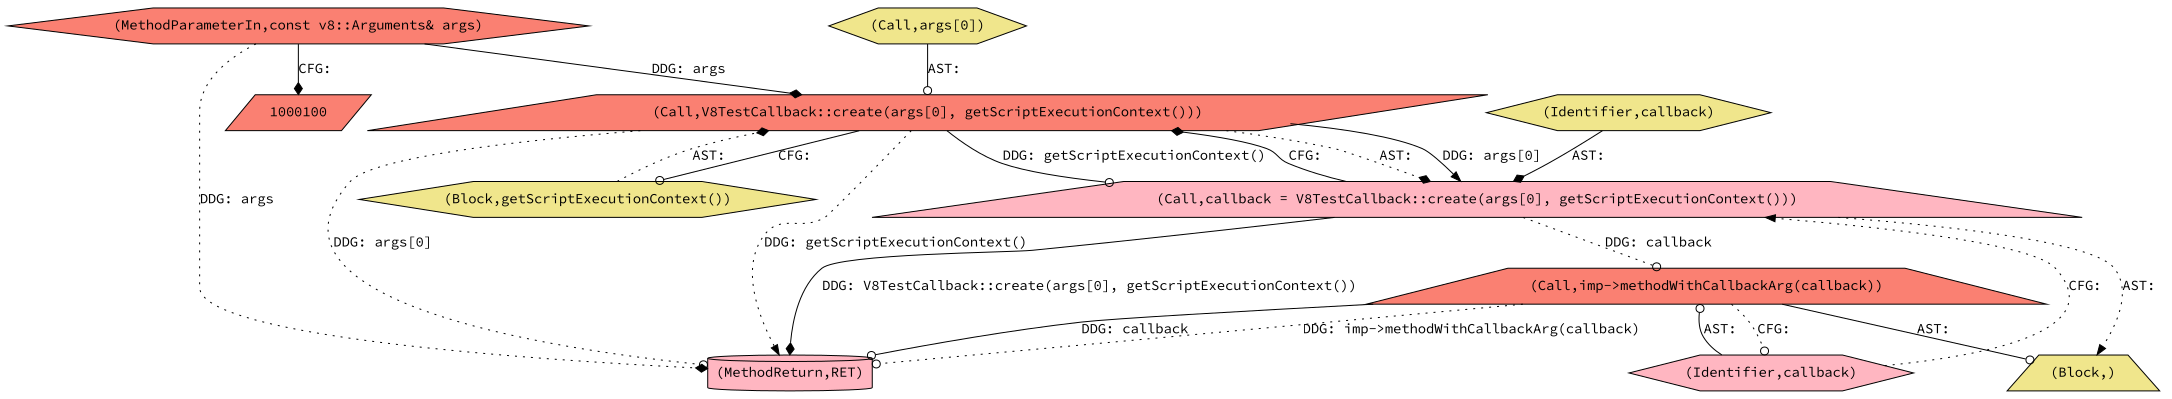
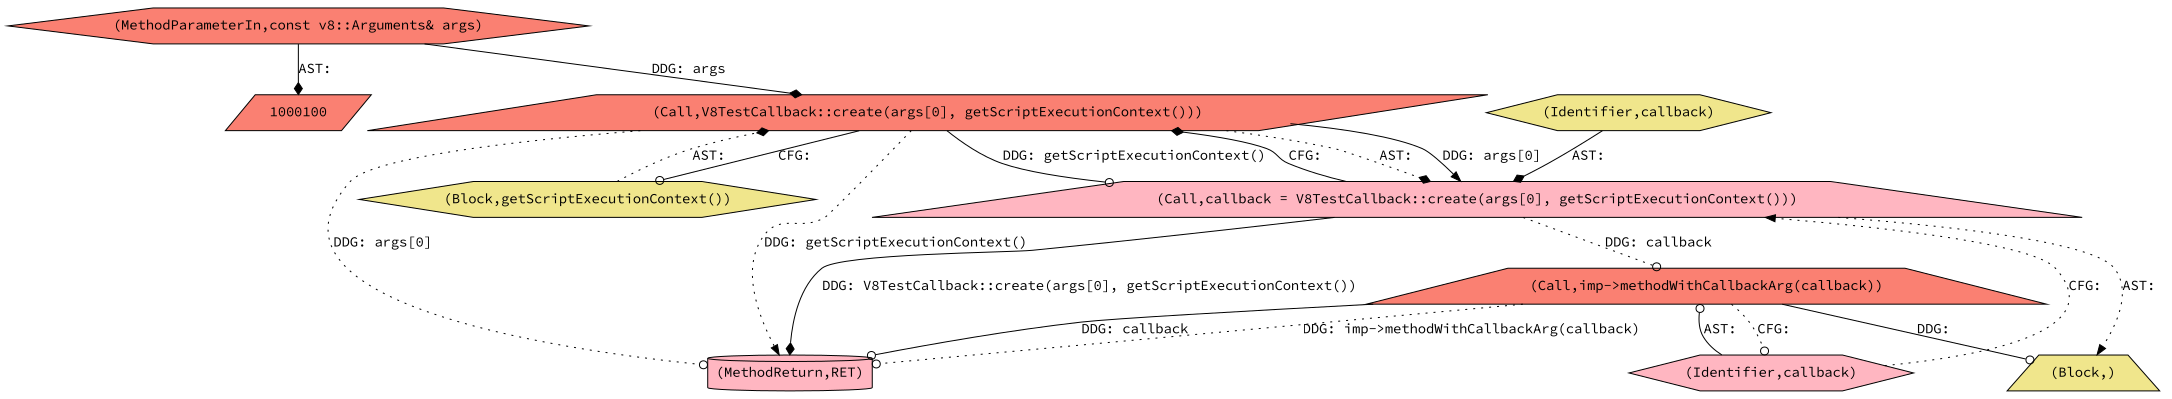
(928, 26) -> none
(319, 69) -> (319, 69)
(1938, 330) -> (1938, 330)
(308, 331) -> none
